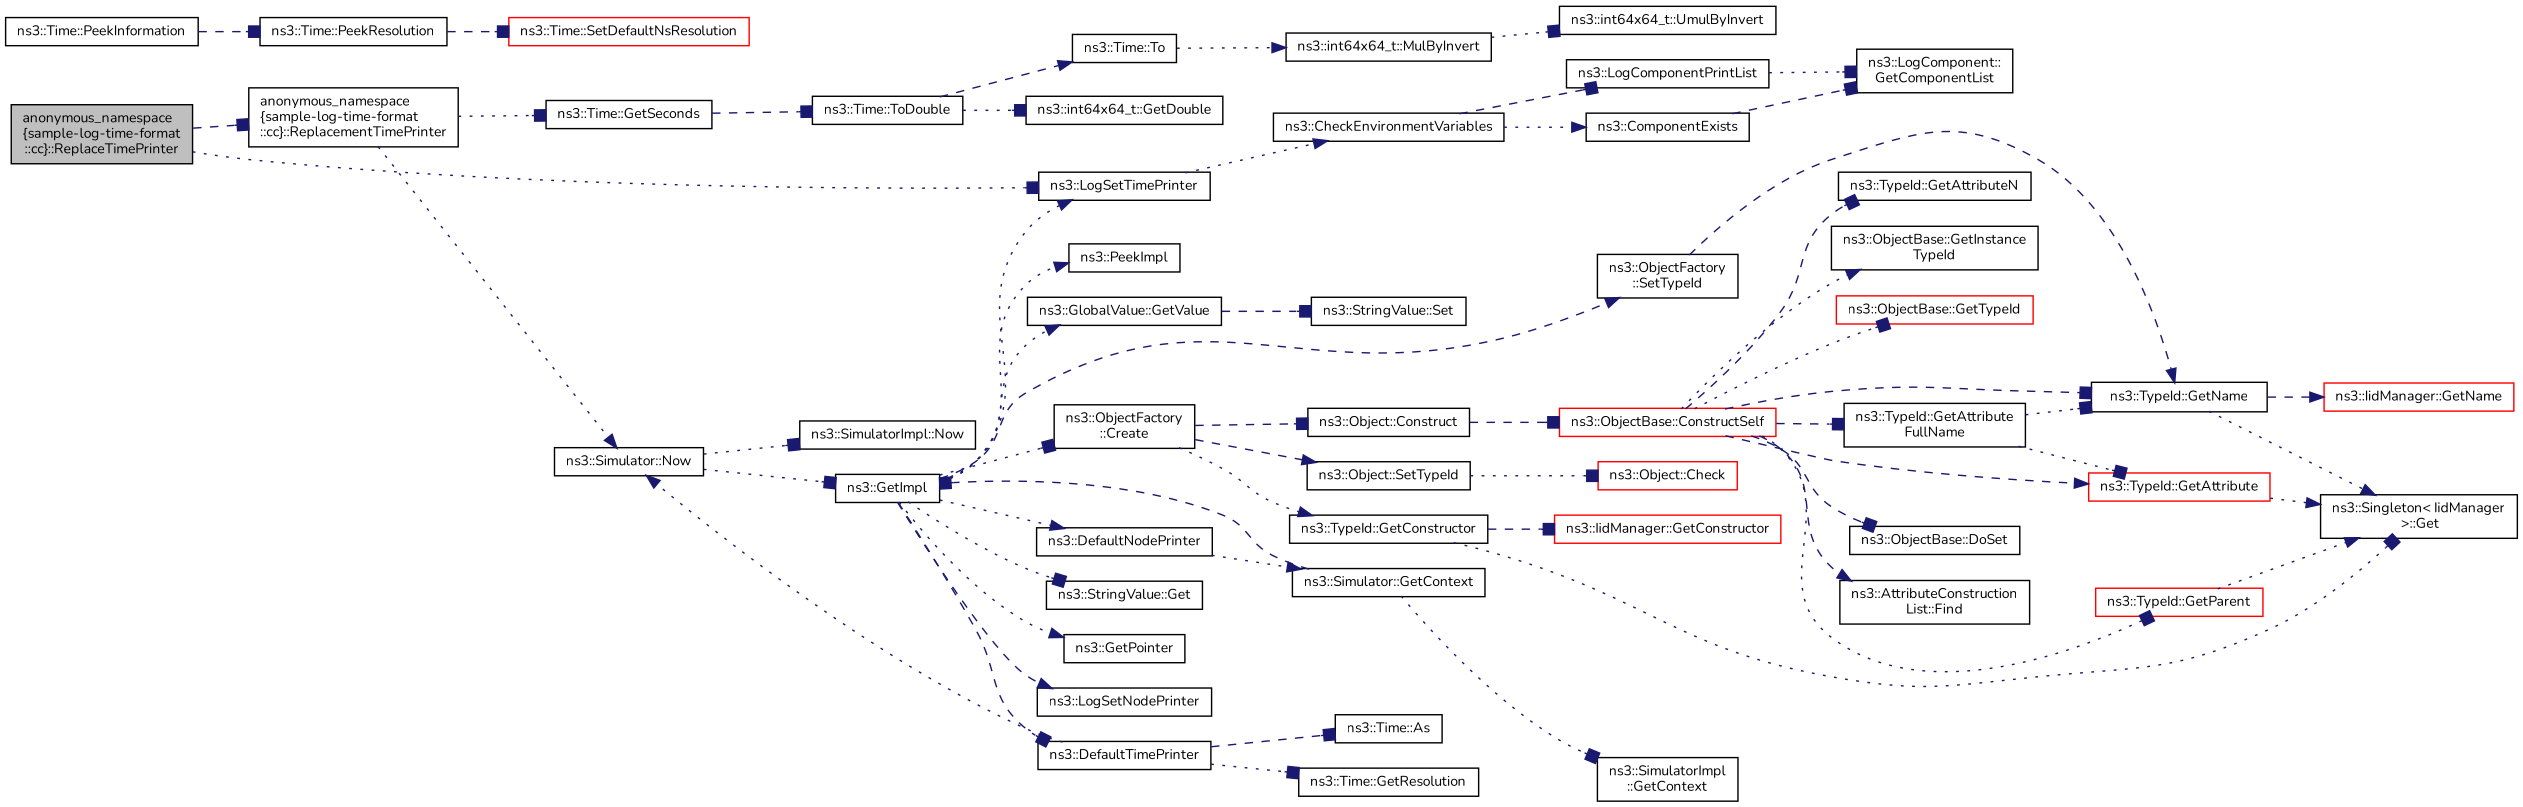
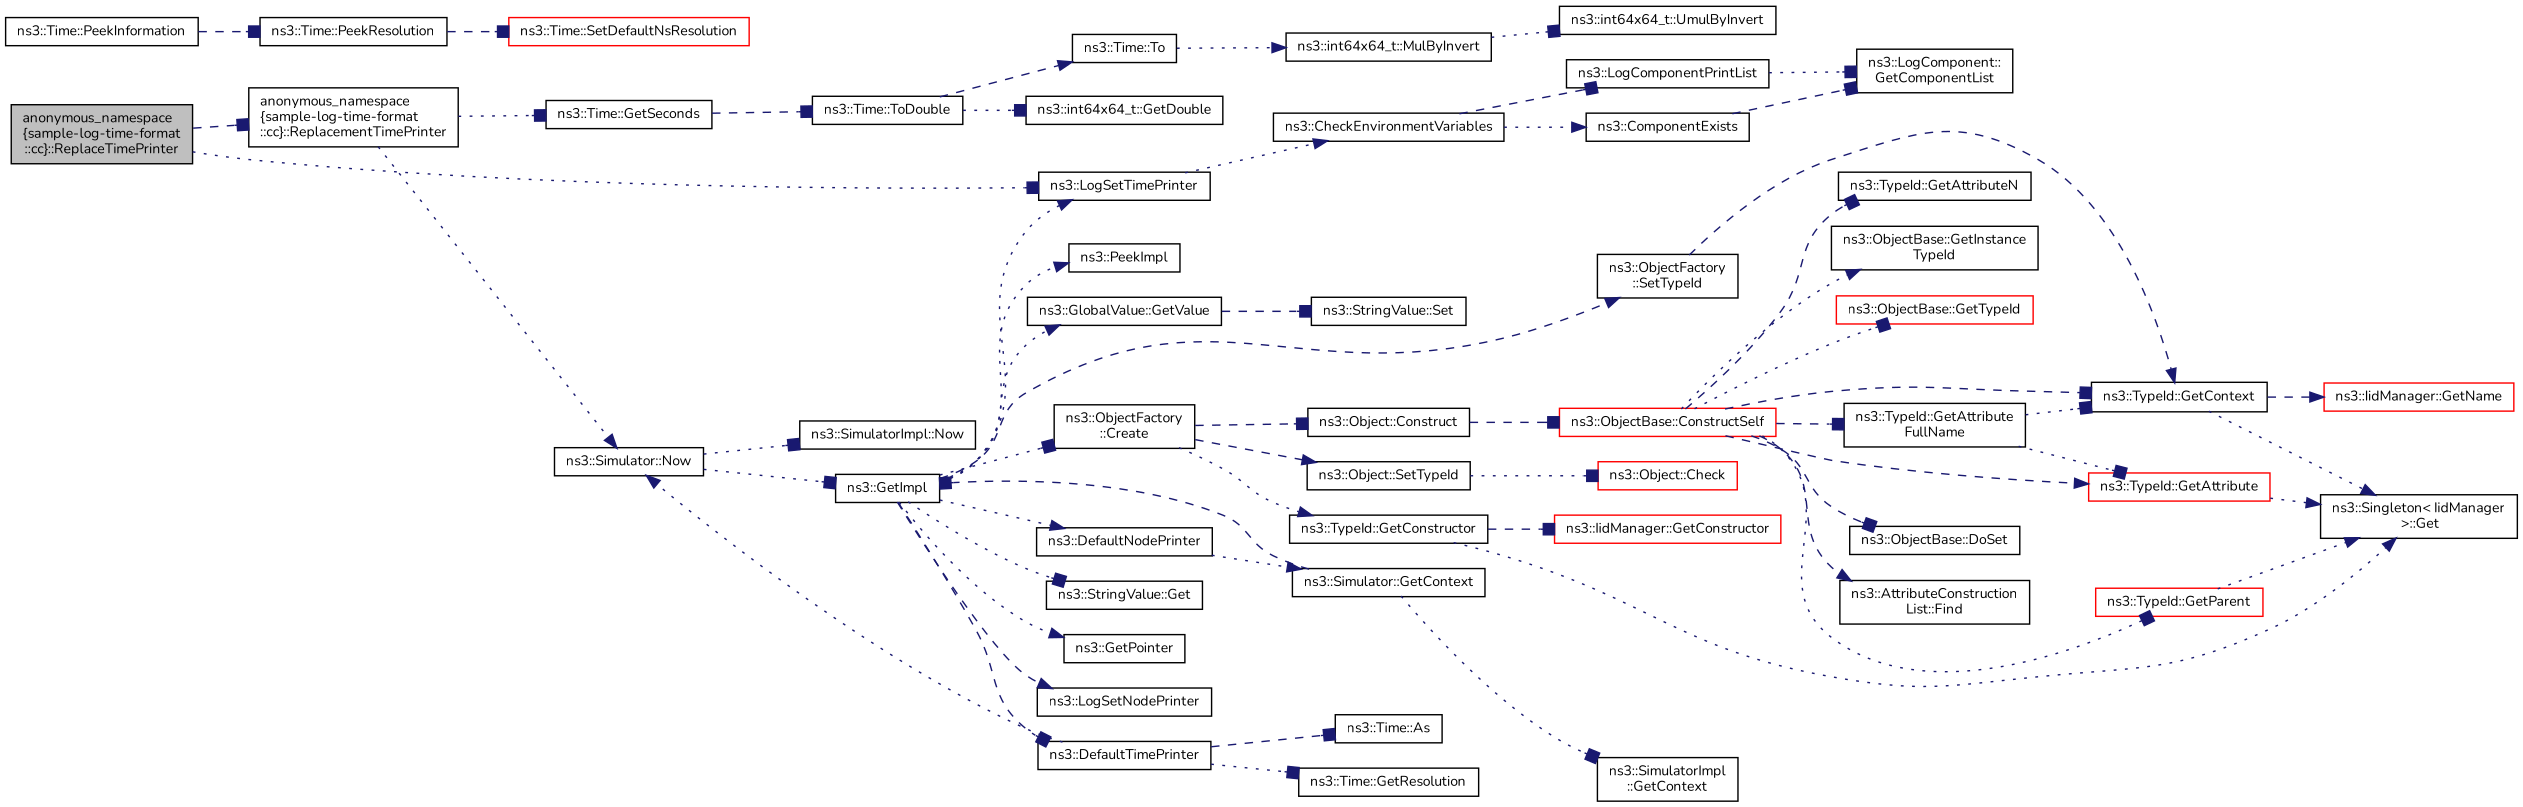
(2179, 397) -> (2179, 397)
(1924, 686) -> (1924, 686)
